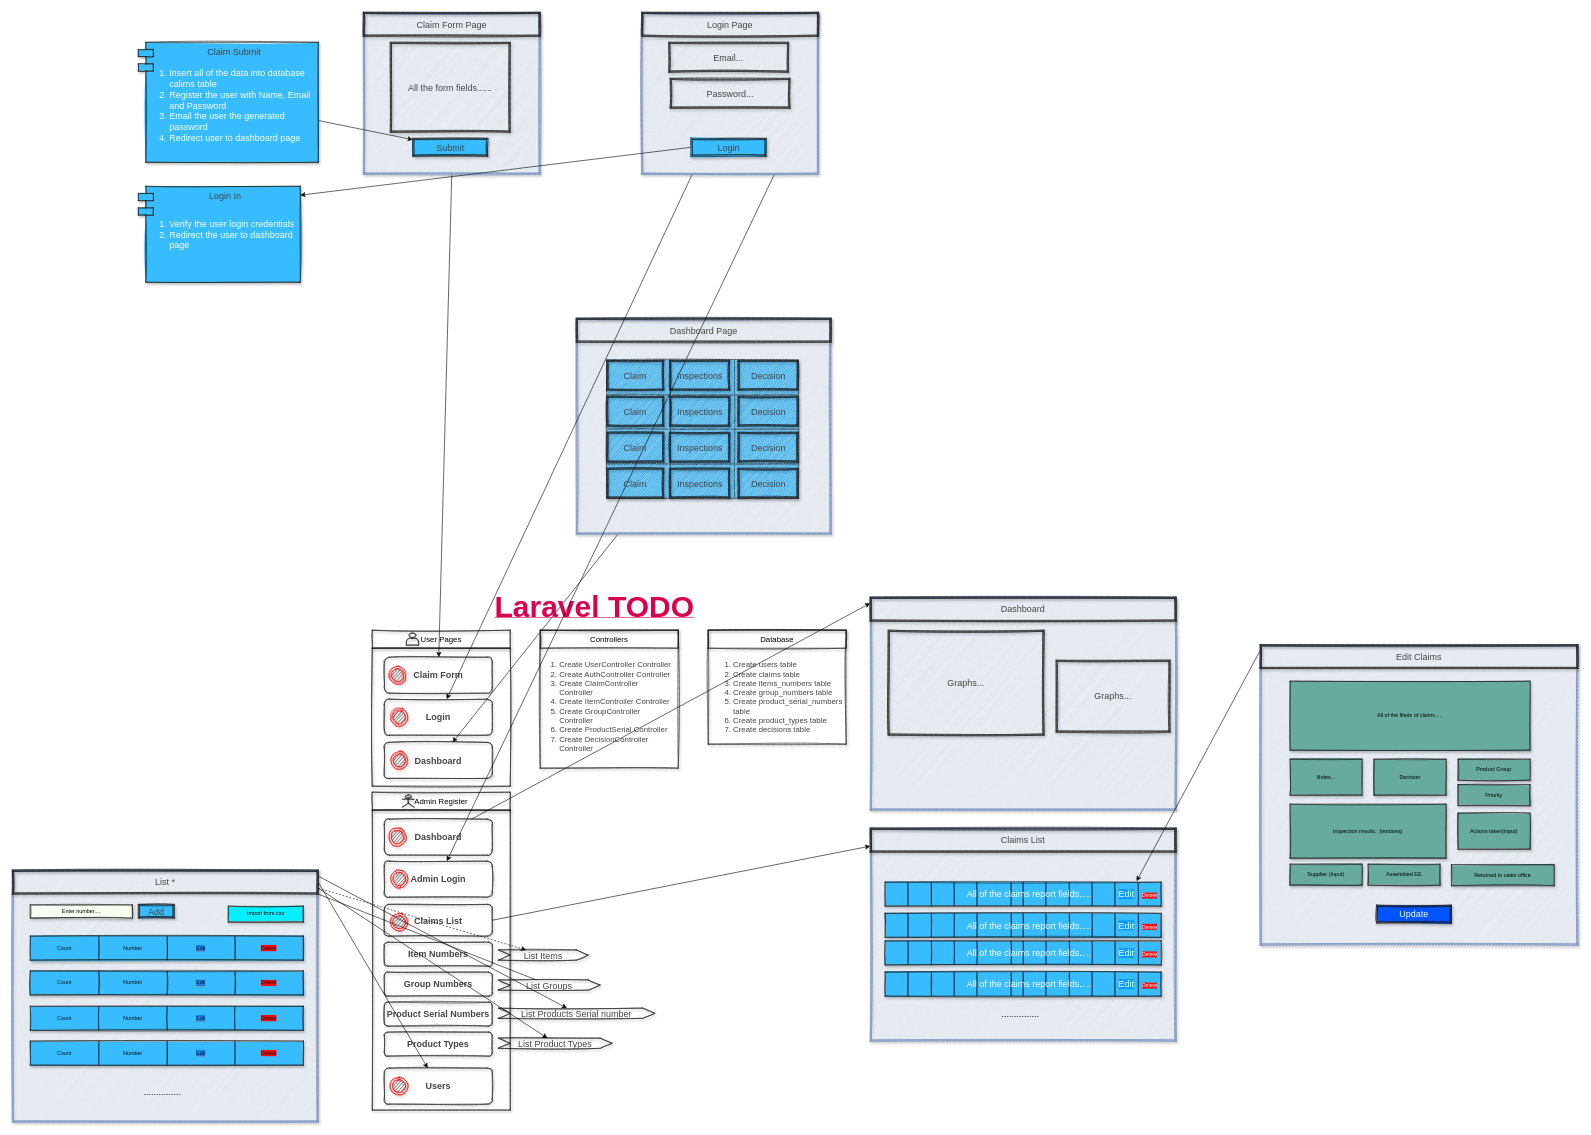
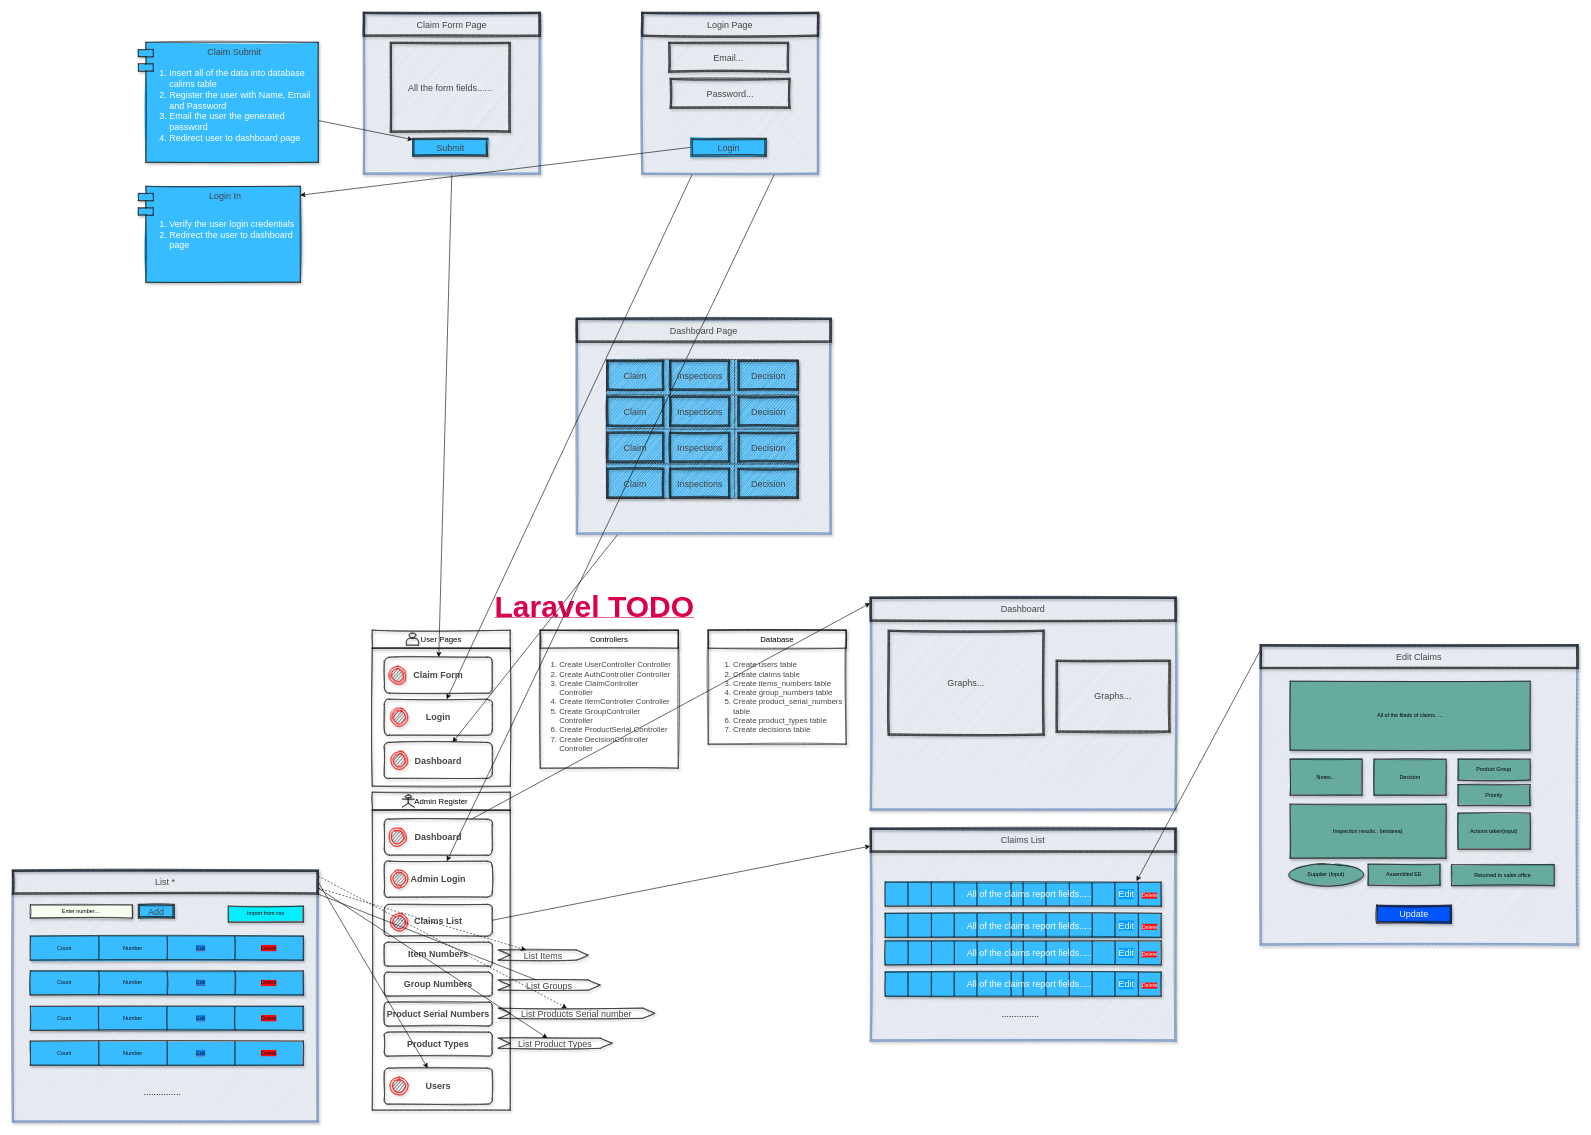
(1326, 875) -> (1326, 875)
(341, 889) -> (341, 889)
